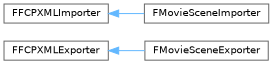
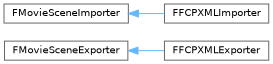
(131, 14) -> (152, 14)
(132, 51) -> (151, 51)
